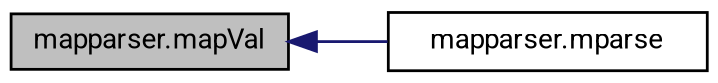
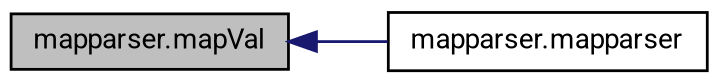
(548, 42) -> (548, 42)
